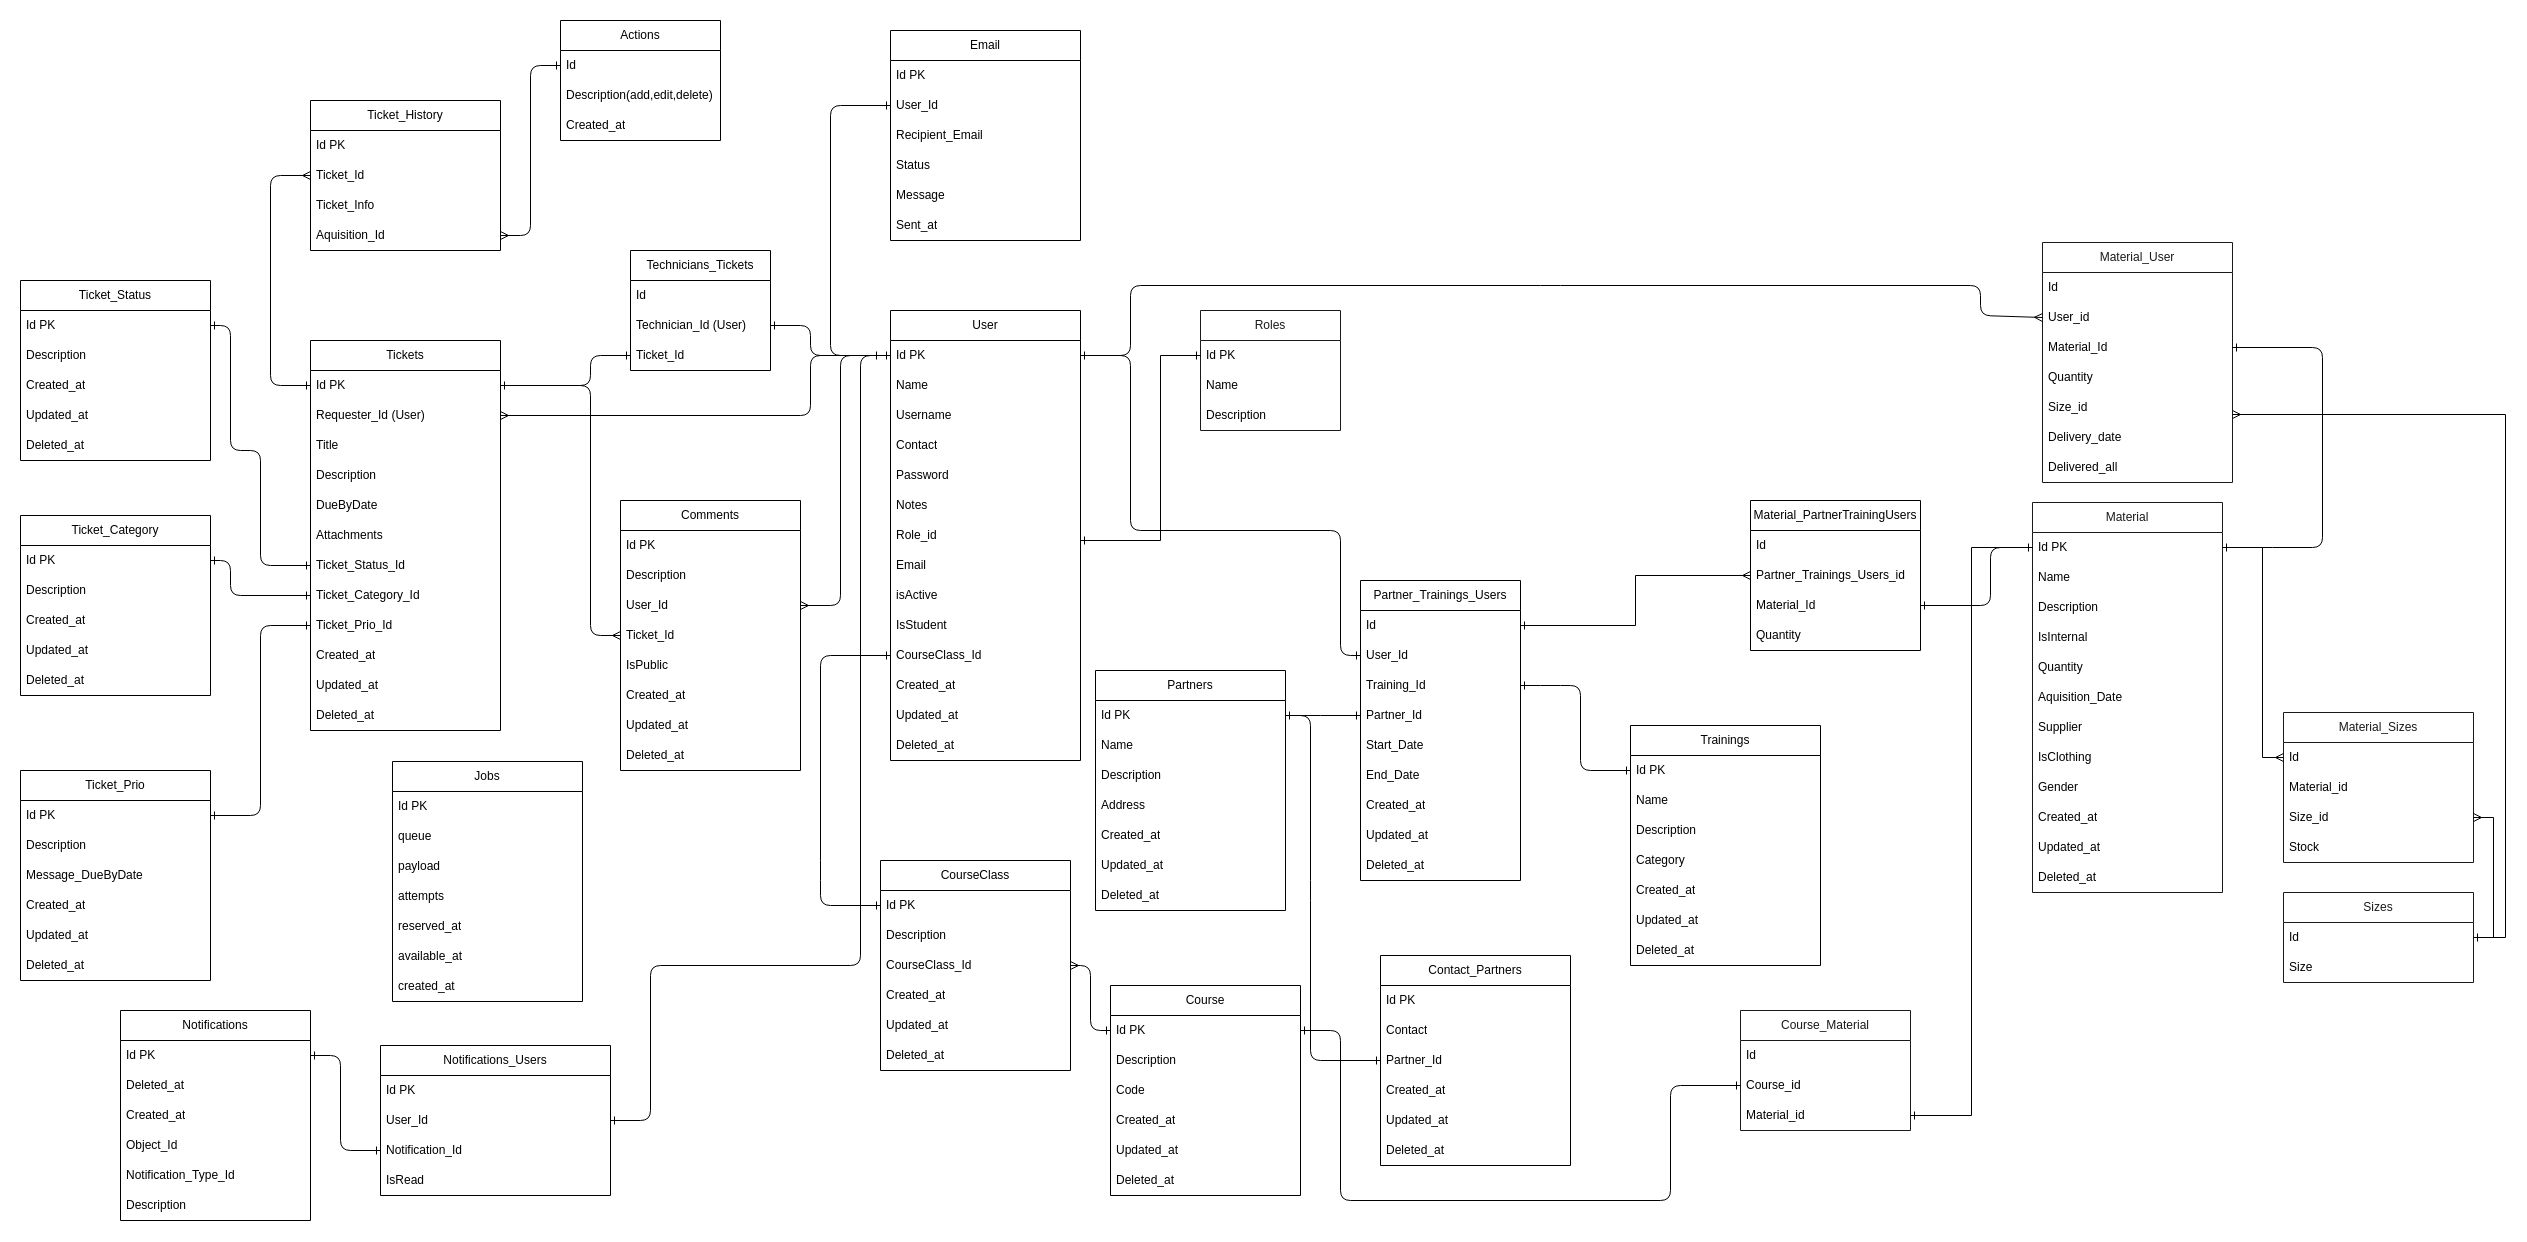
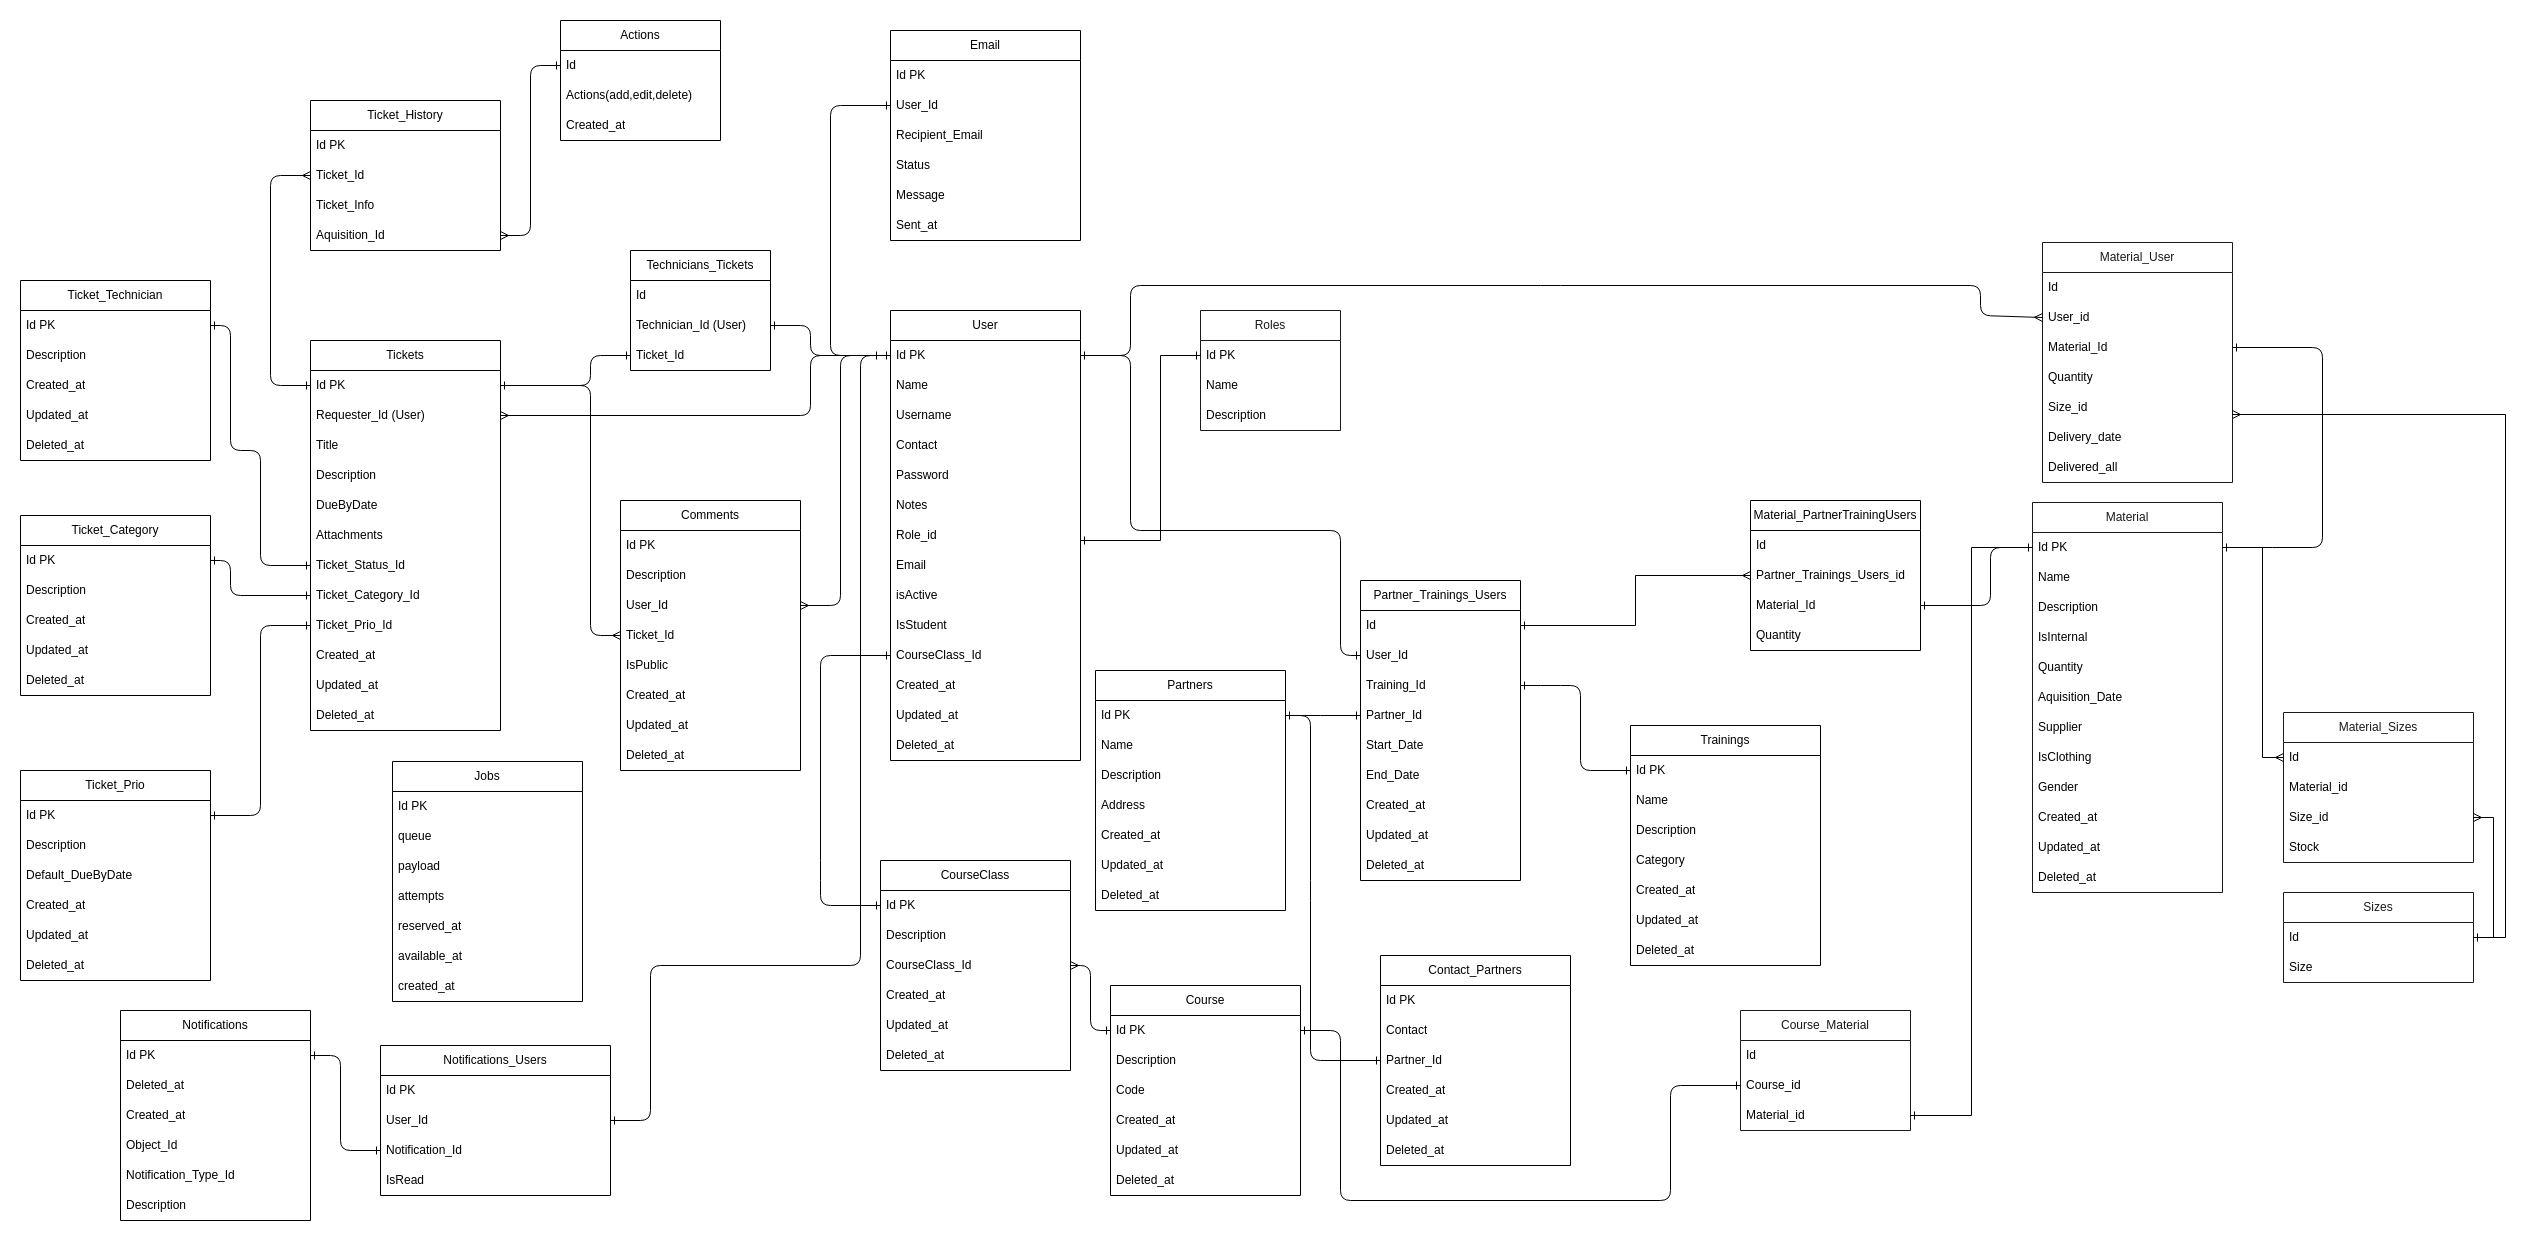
(642, 96) -> (639, 96)
(116, 296) -> (116, 296)
(84, 876) -> (82, 876)
